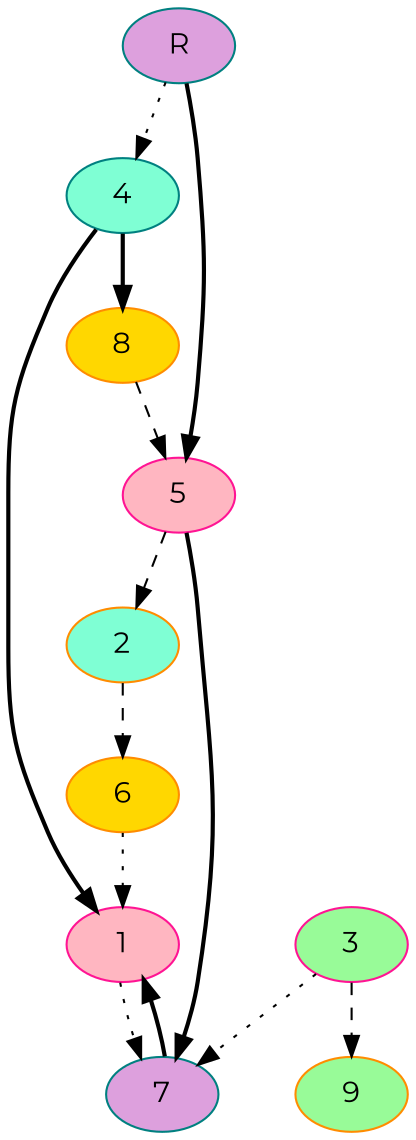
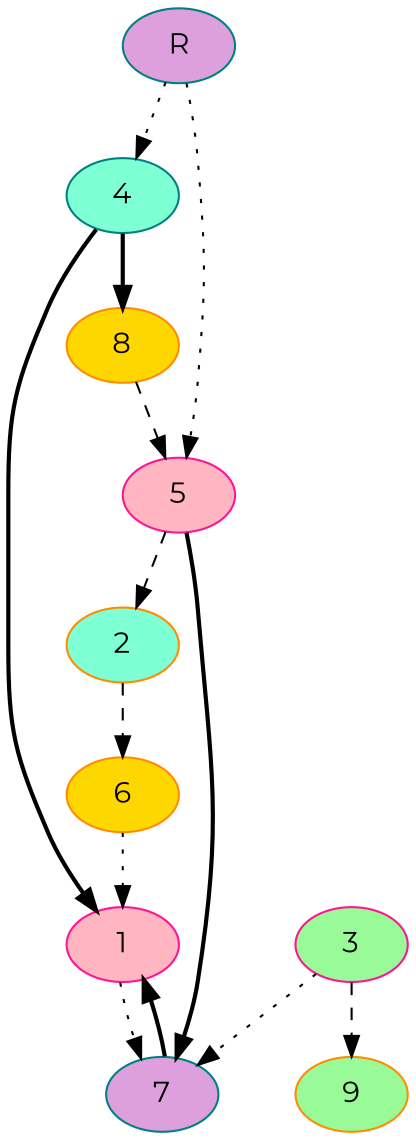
(204, 260) -> (204, 260)
